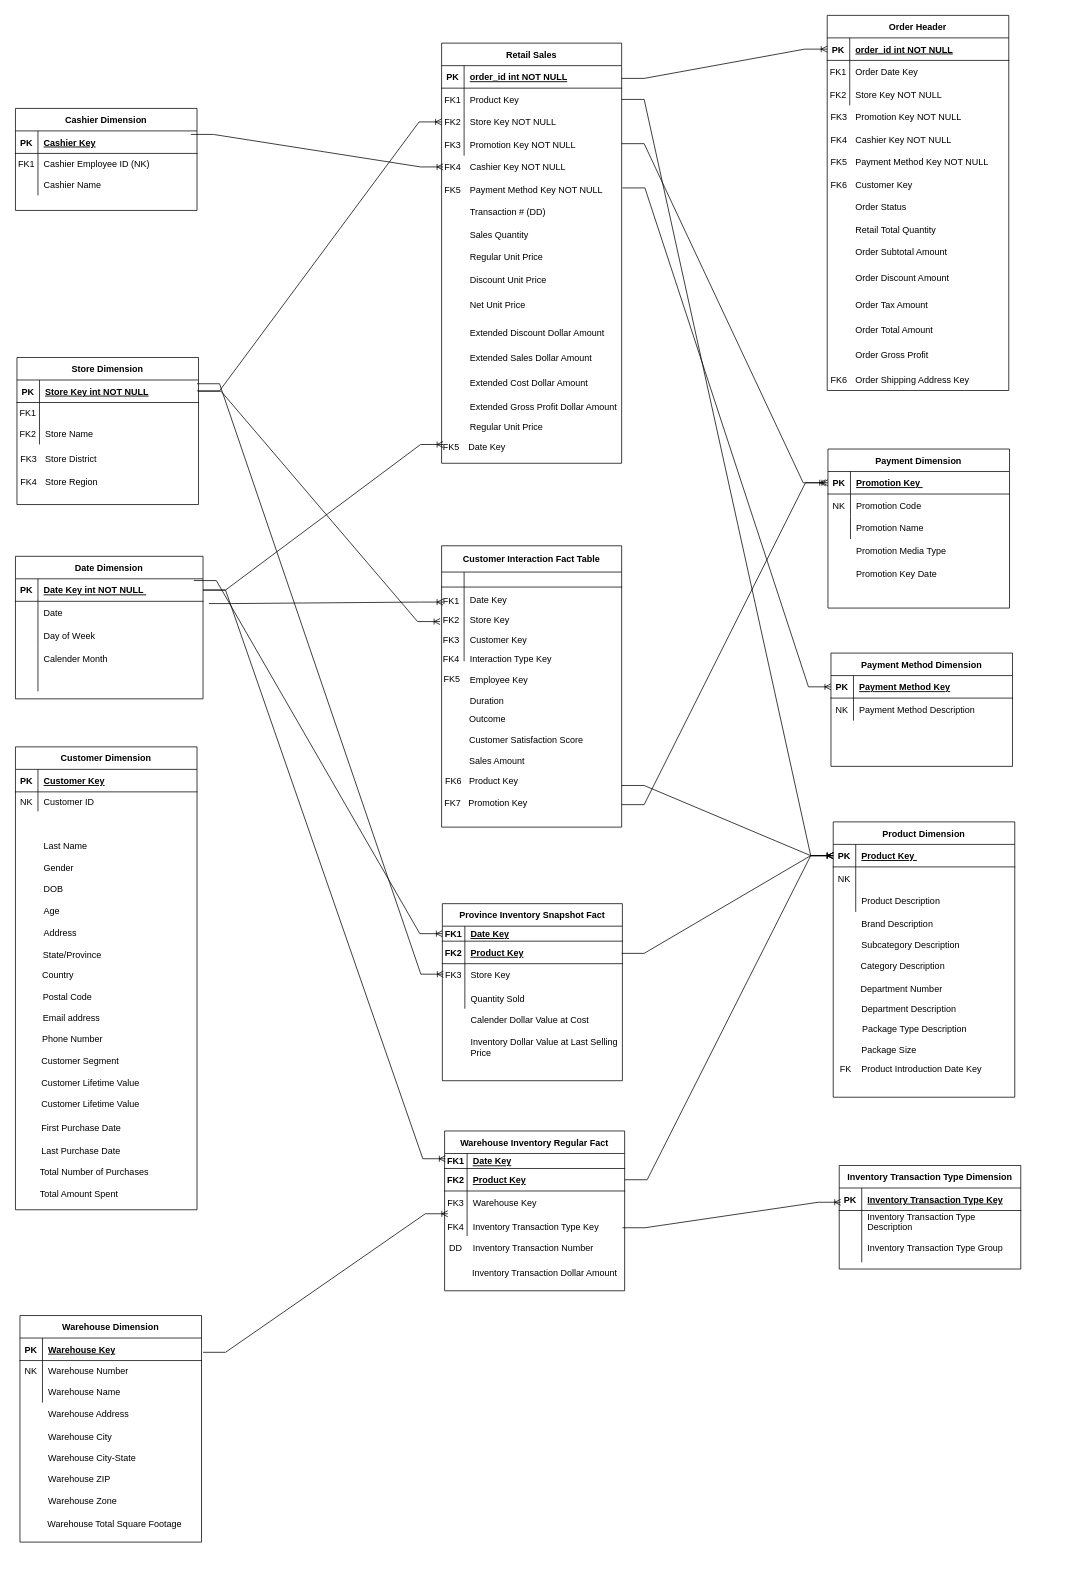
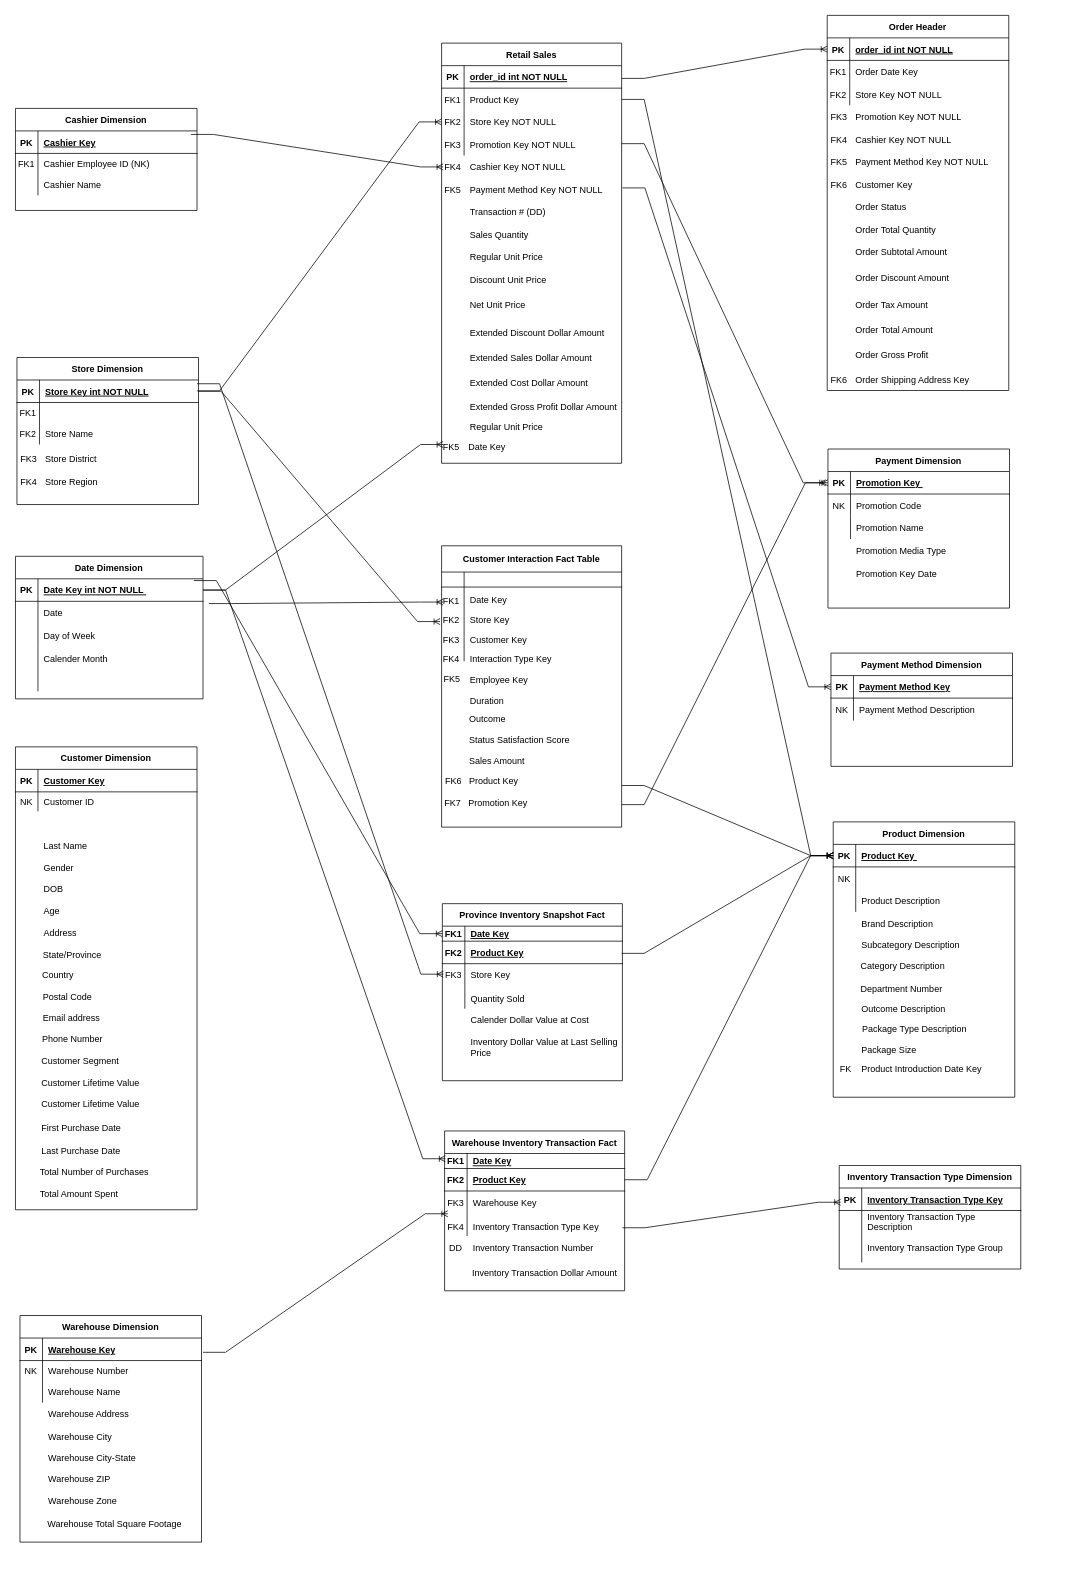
(901, 230) -> (901, 230)
(532, 740) -> (527, 740)
(913, 1009) -> (905, 1009)
(534, 1142) -> (534, 1142)
